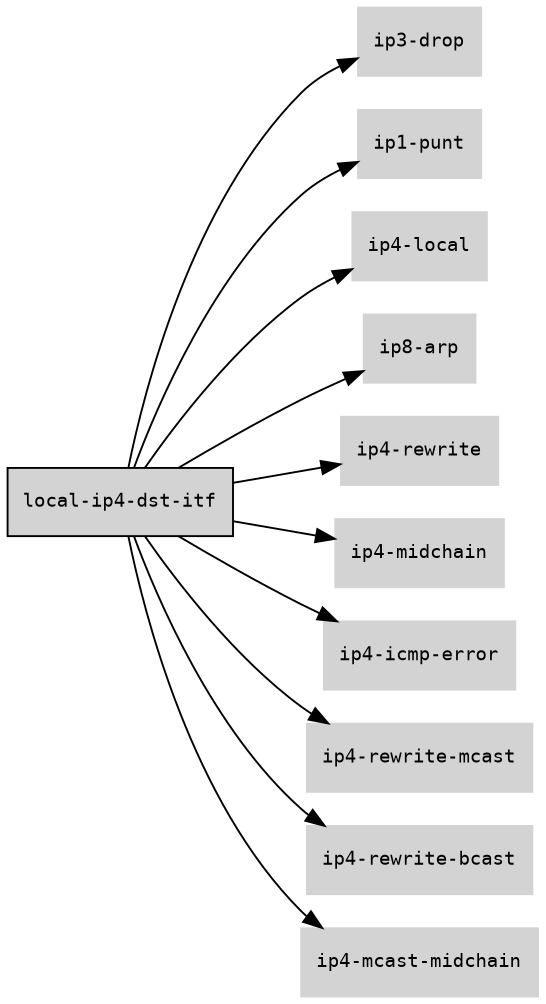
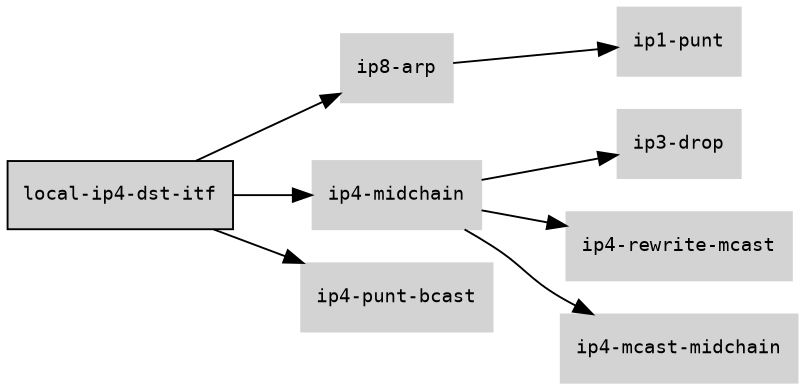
(420, 246) -> none
(199, 247) -> (540, 169)
(214, 302) -> (526, 56)
(420, 451) -> none
(221, 632) -> (515, 216)
(420, 655) -> none
(191, 739) -> (520, 267)
(420, 860) -> (397, 297)
